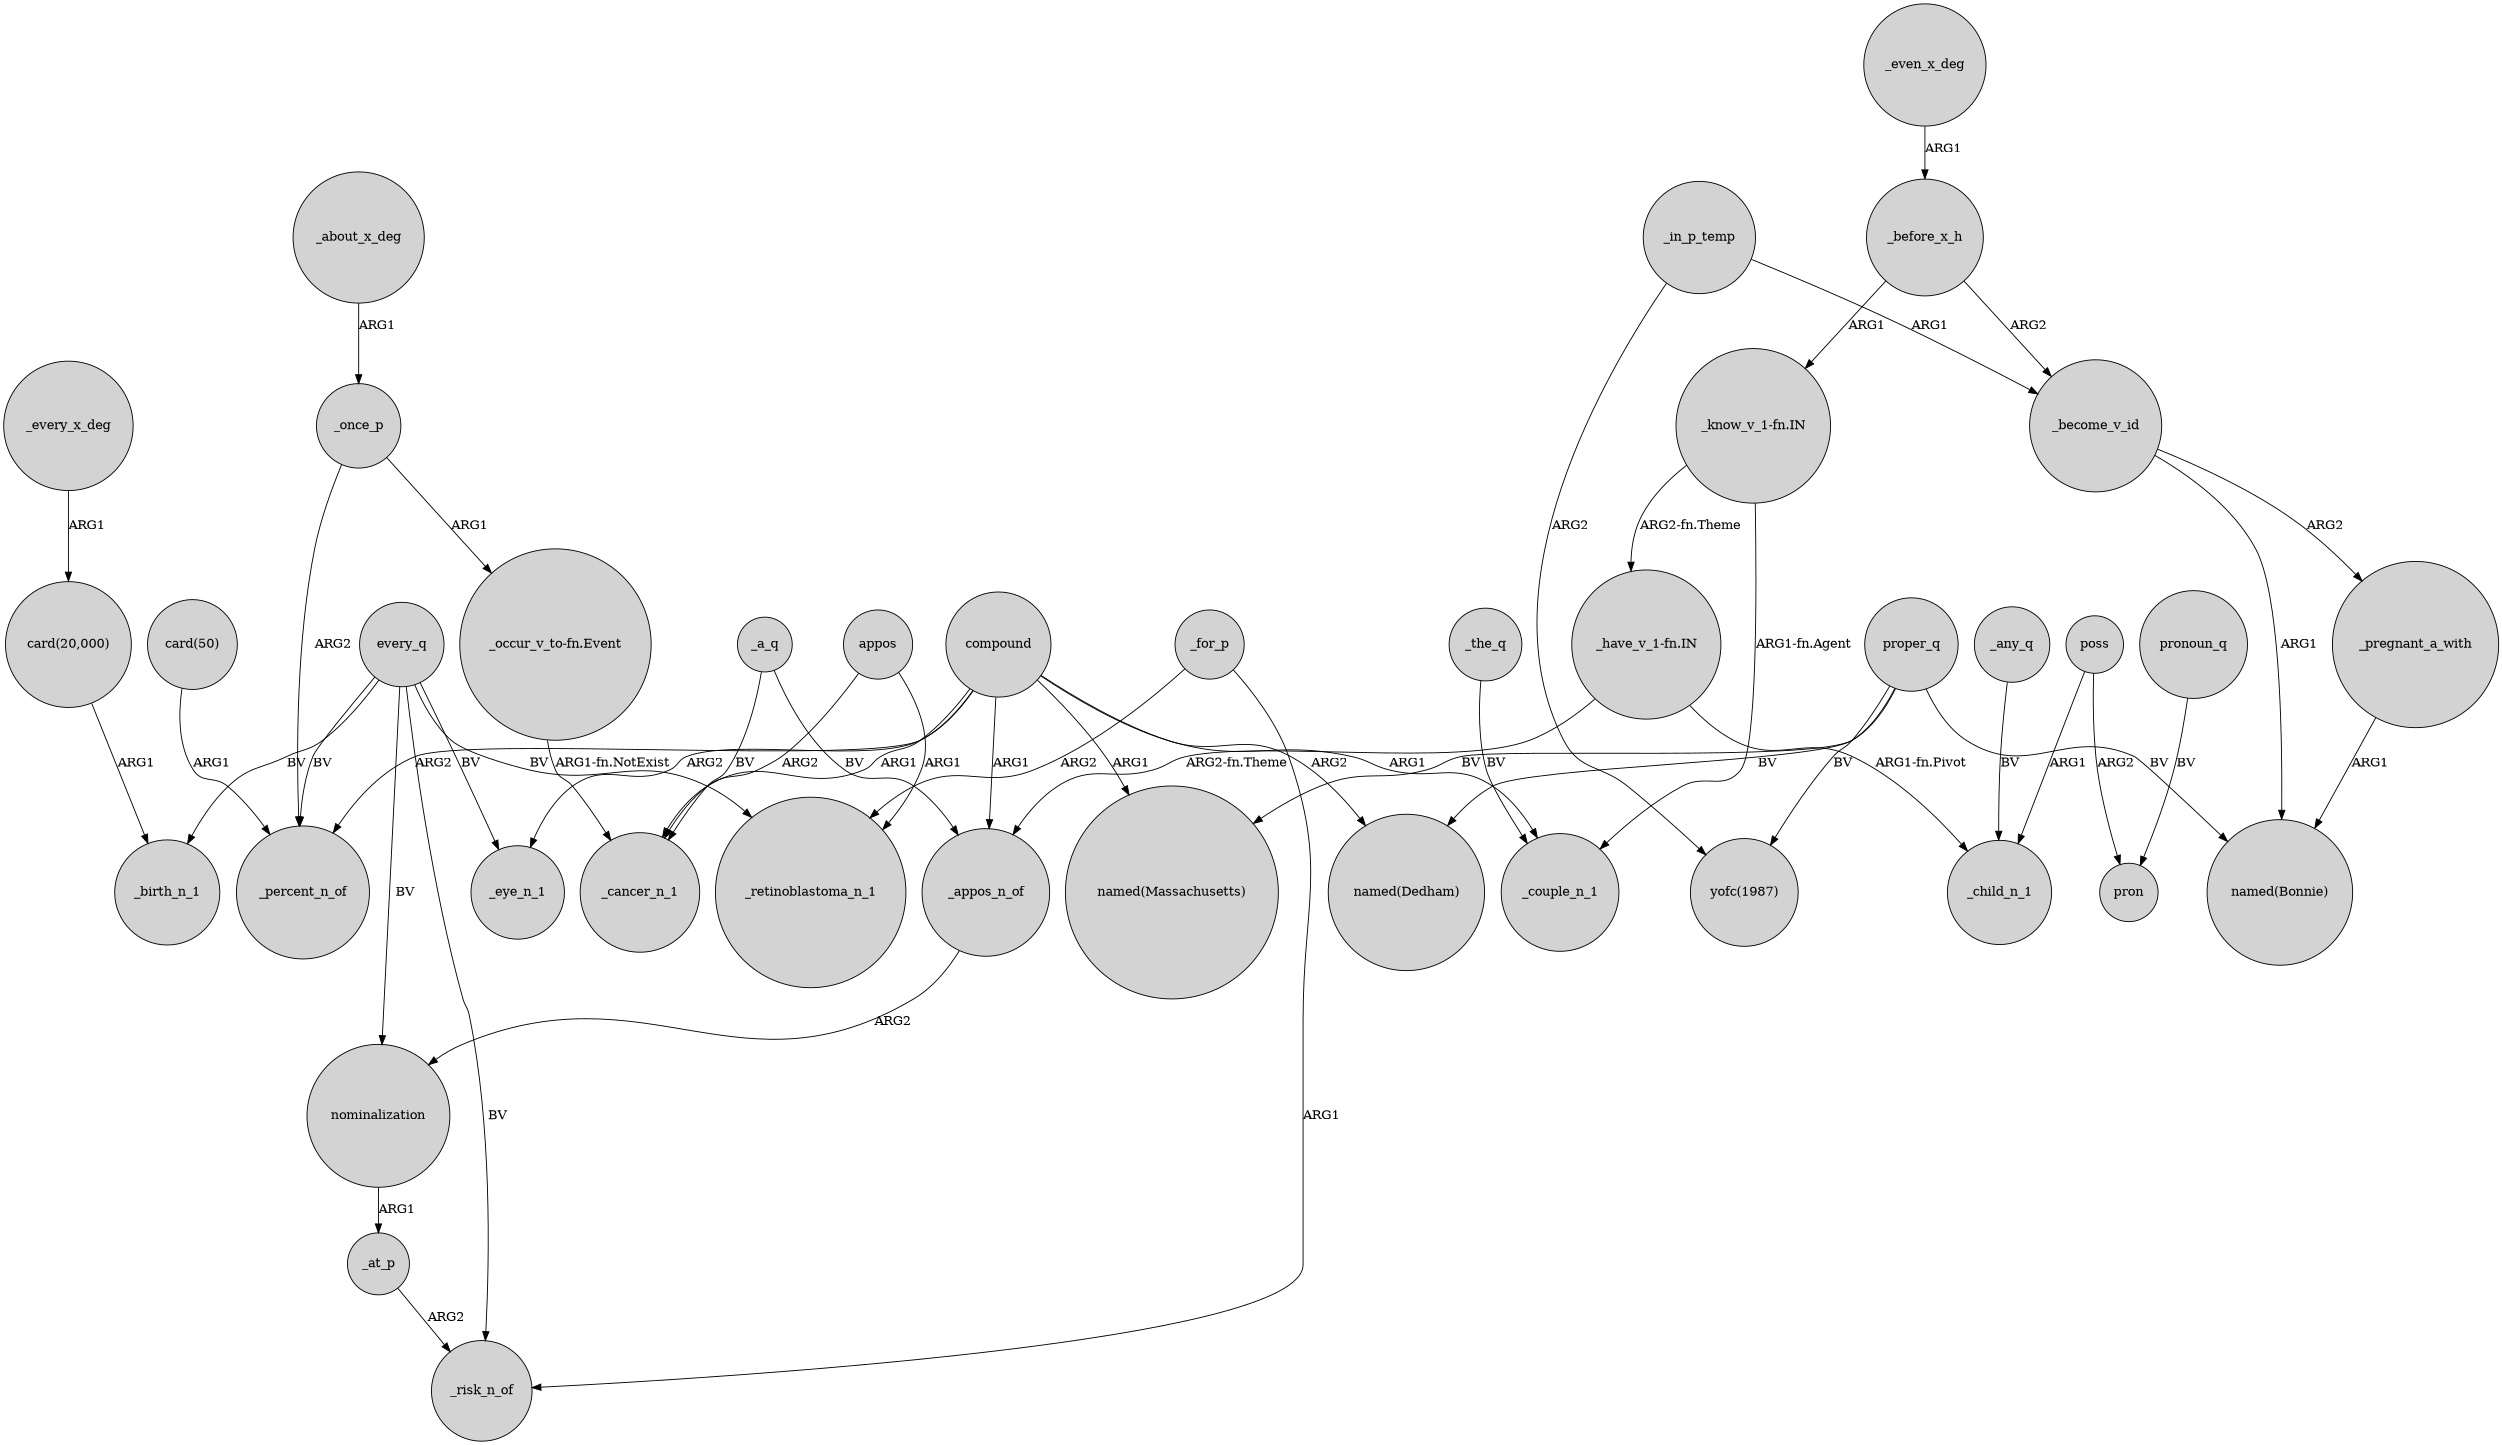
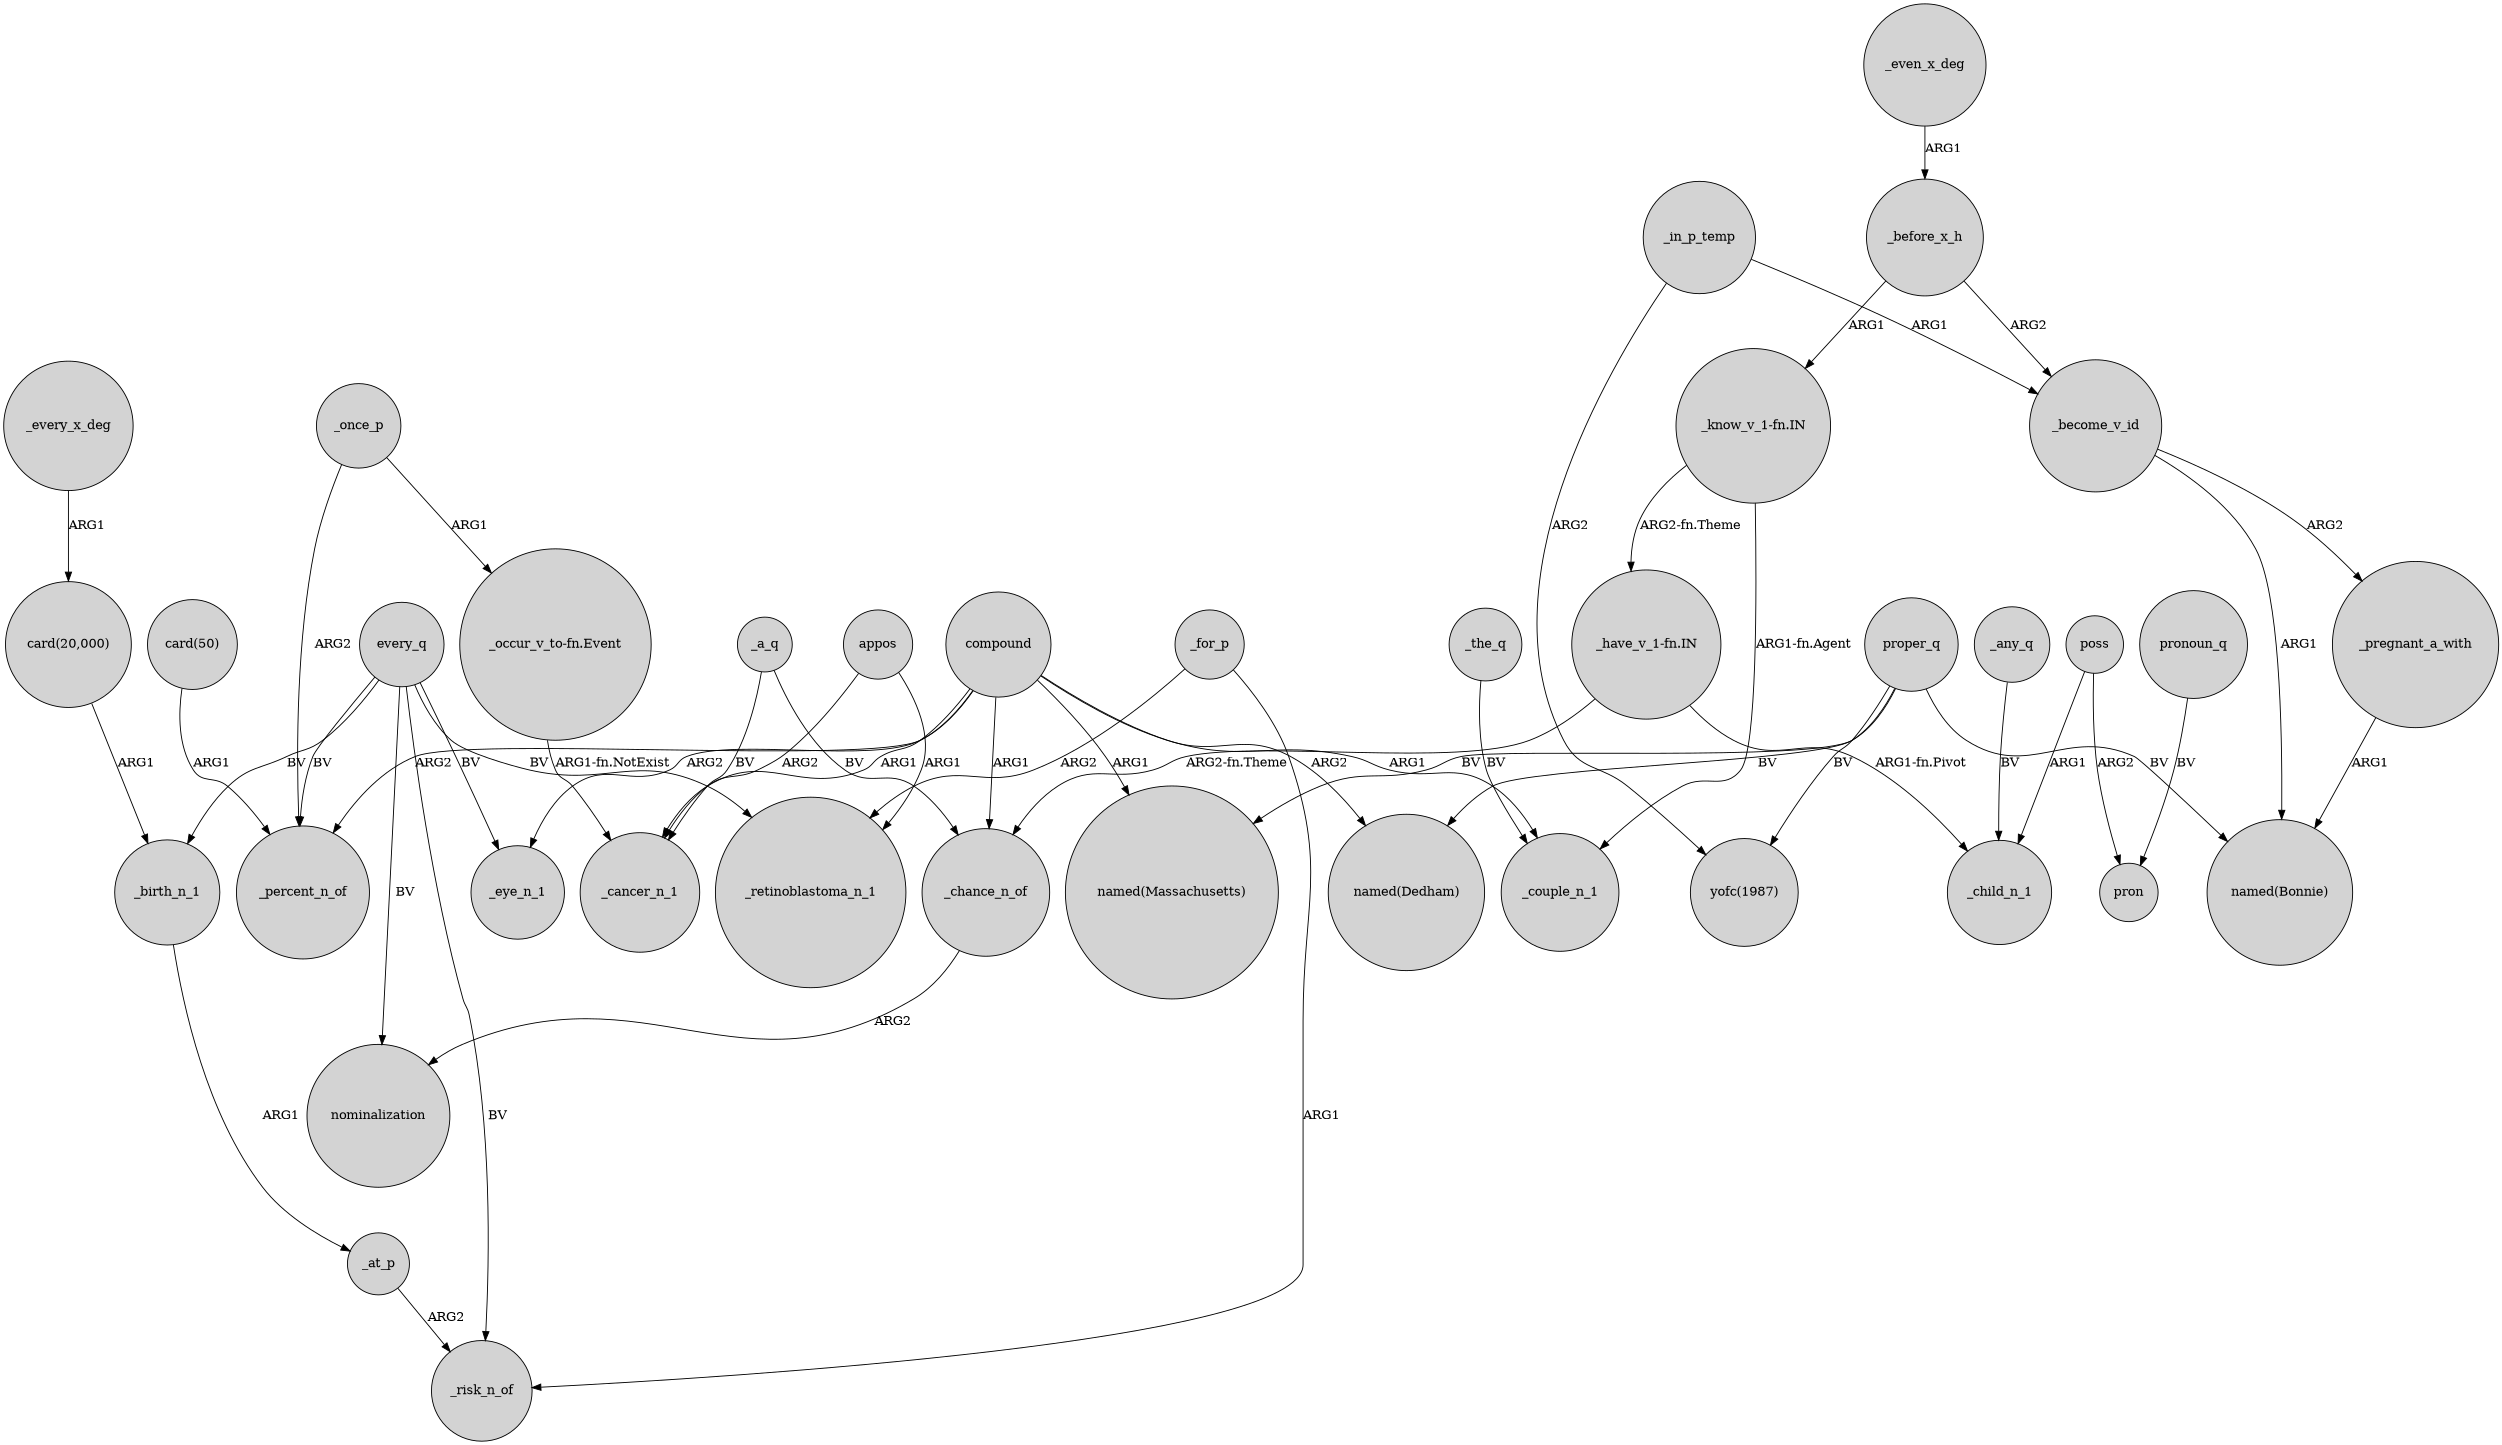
(359, 238) -> none
(986, 892) -> (986, 892)
(378, 1206) -> (222, 1118)
